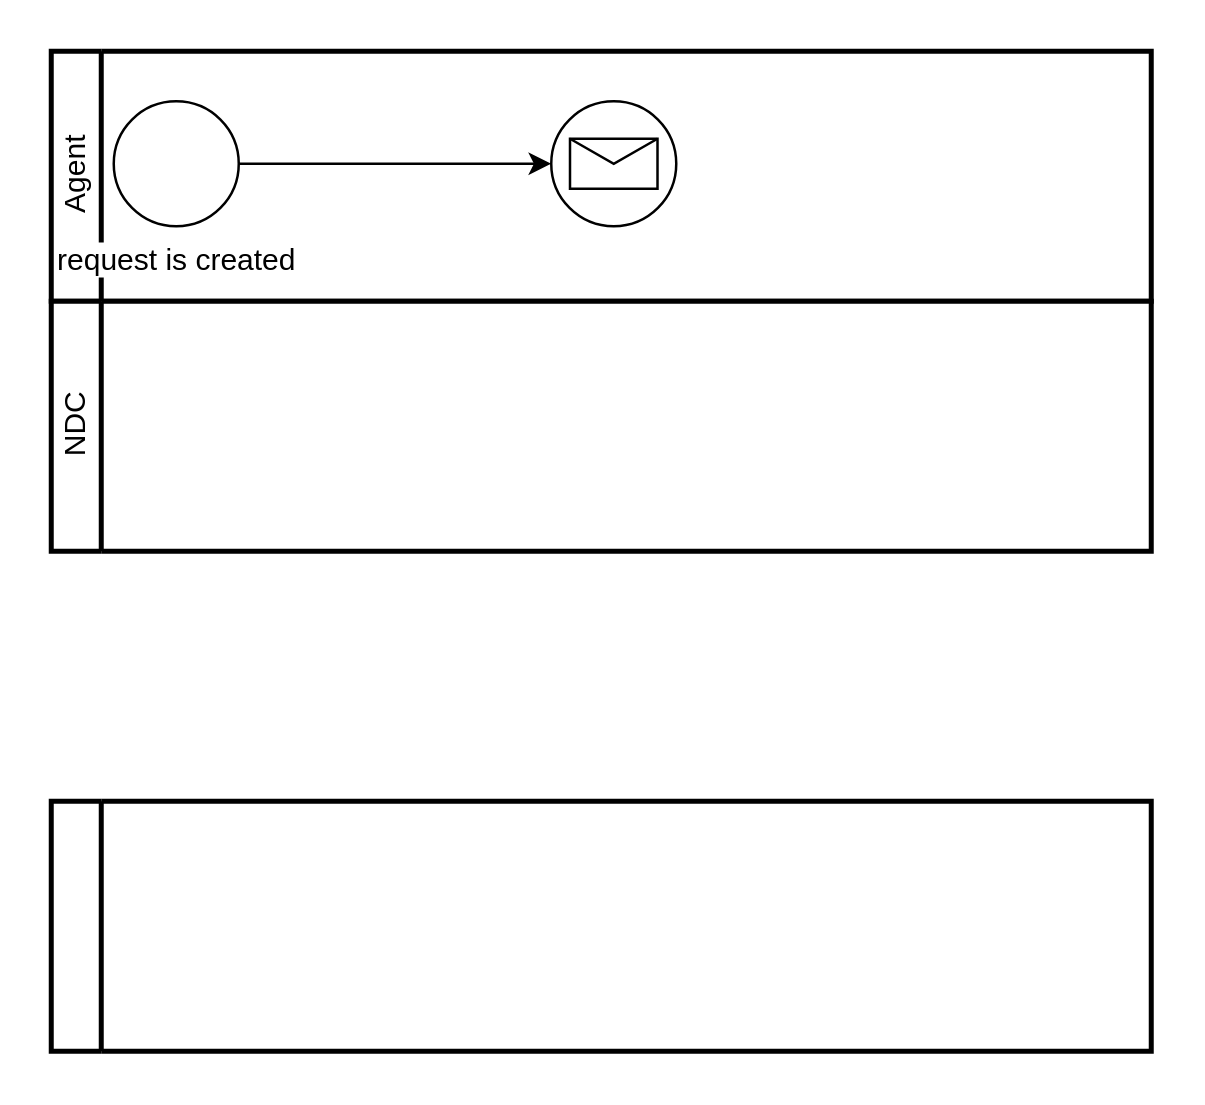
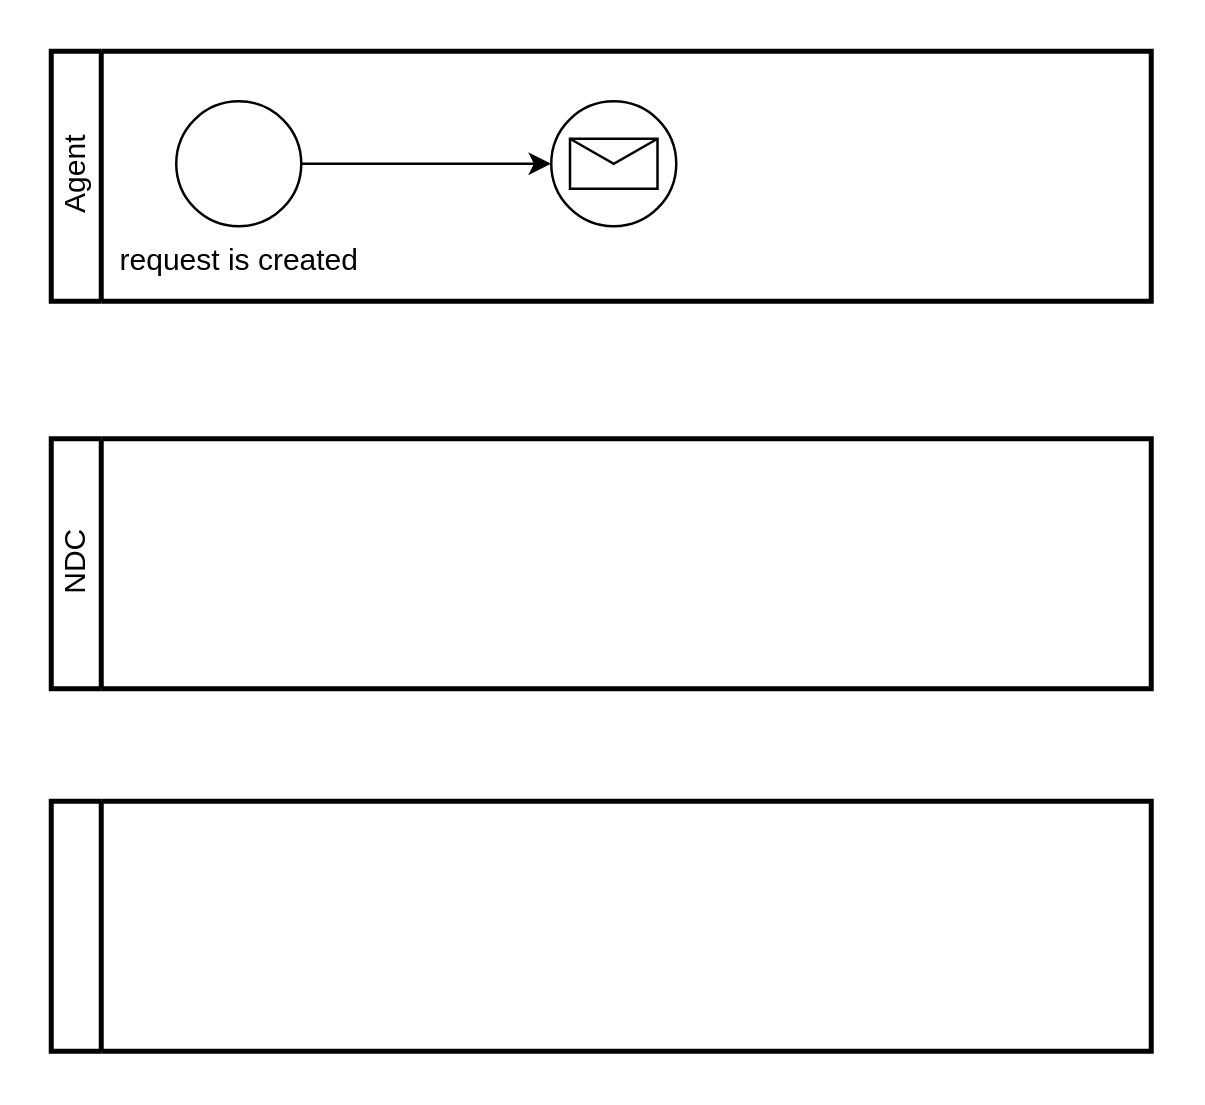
(176, 164) -> (239, 164)
(601, 426) -> (601, 564)
